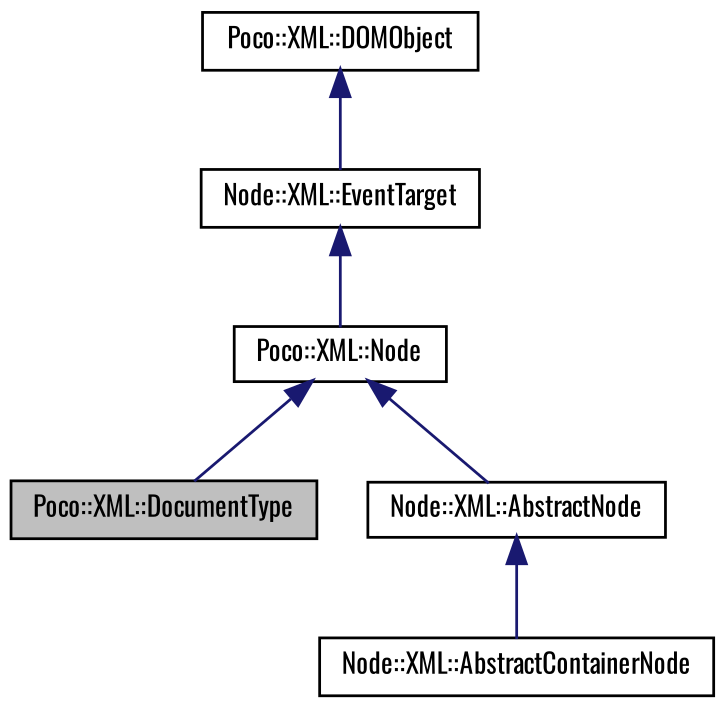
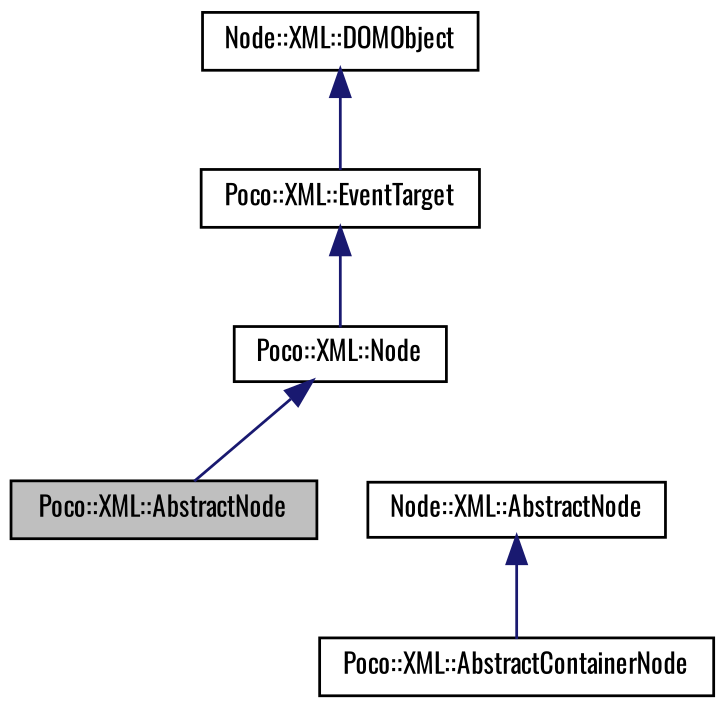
(340, 41) -> (340, 41)
(340, 198) -> (340, 198)
(439, 441) -> none
(164, 510) -> (164, 510)
(517, 667) -> (517, 667)
